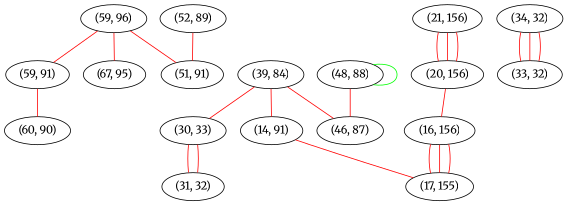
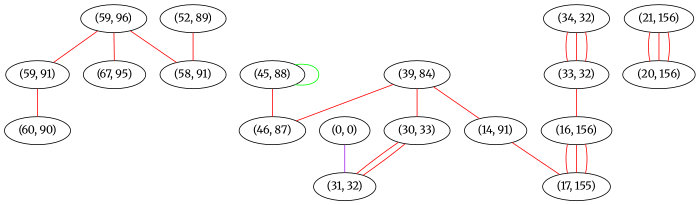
(192, 75) -> (193, 75)
(350, 75) -> (272, 75)
(444, 103) -> (577, 103)
none -> (345, 131)
